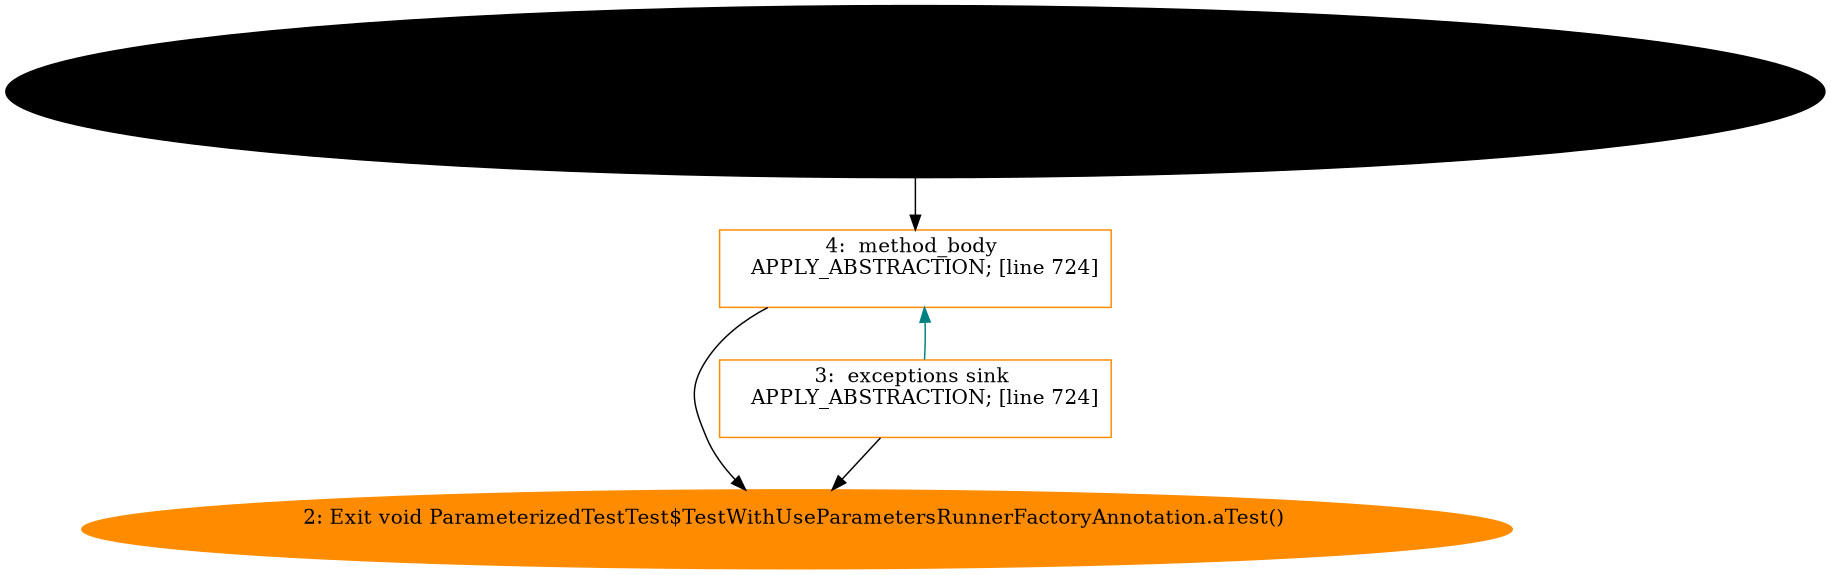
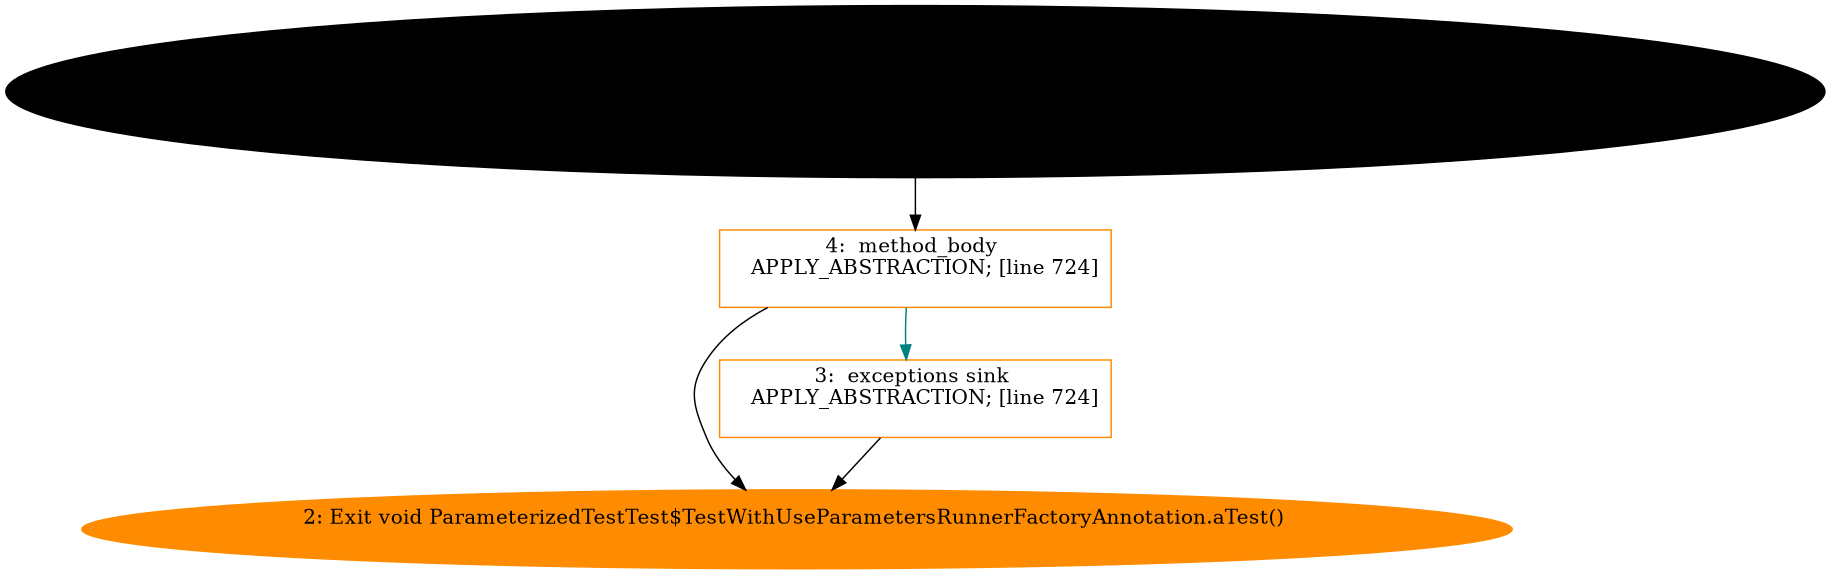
(925, 341) -> (906, 326)
